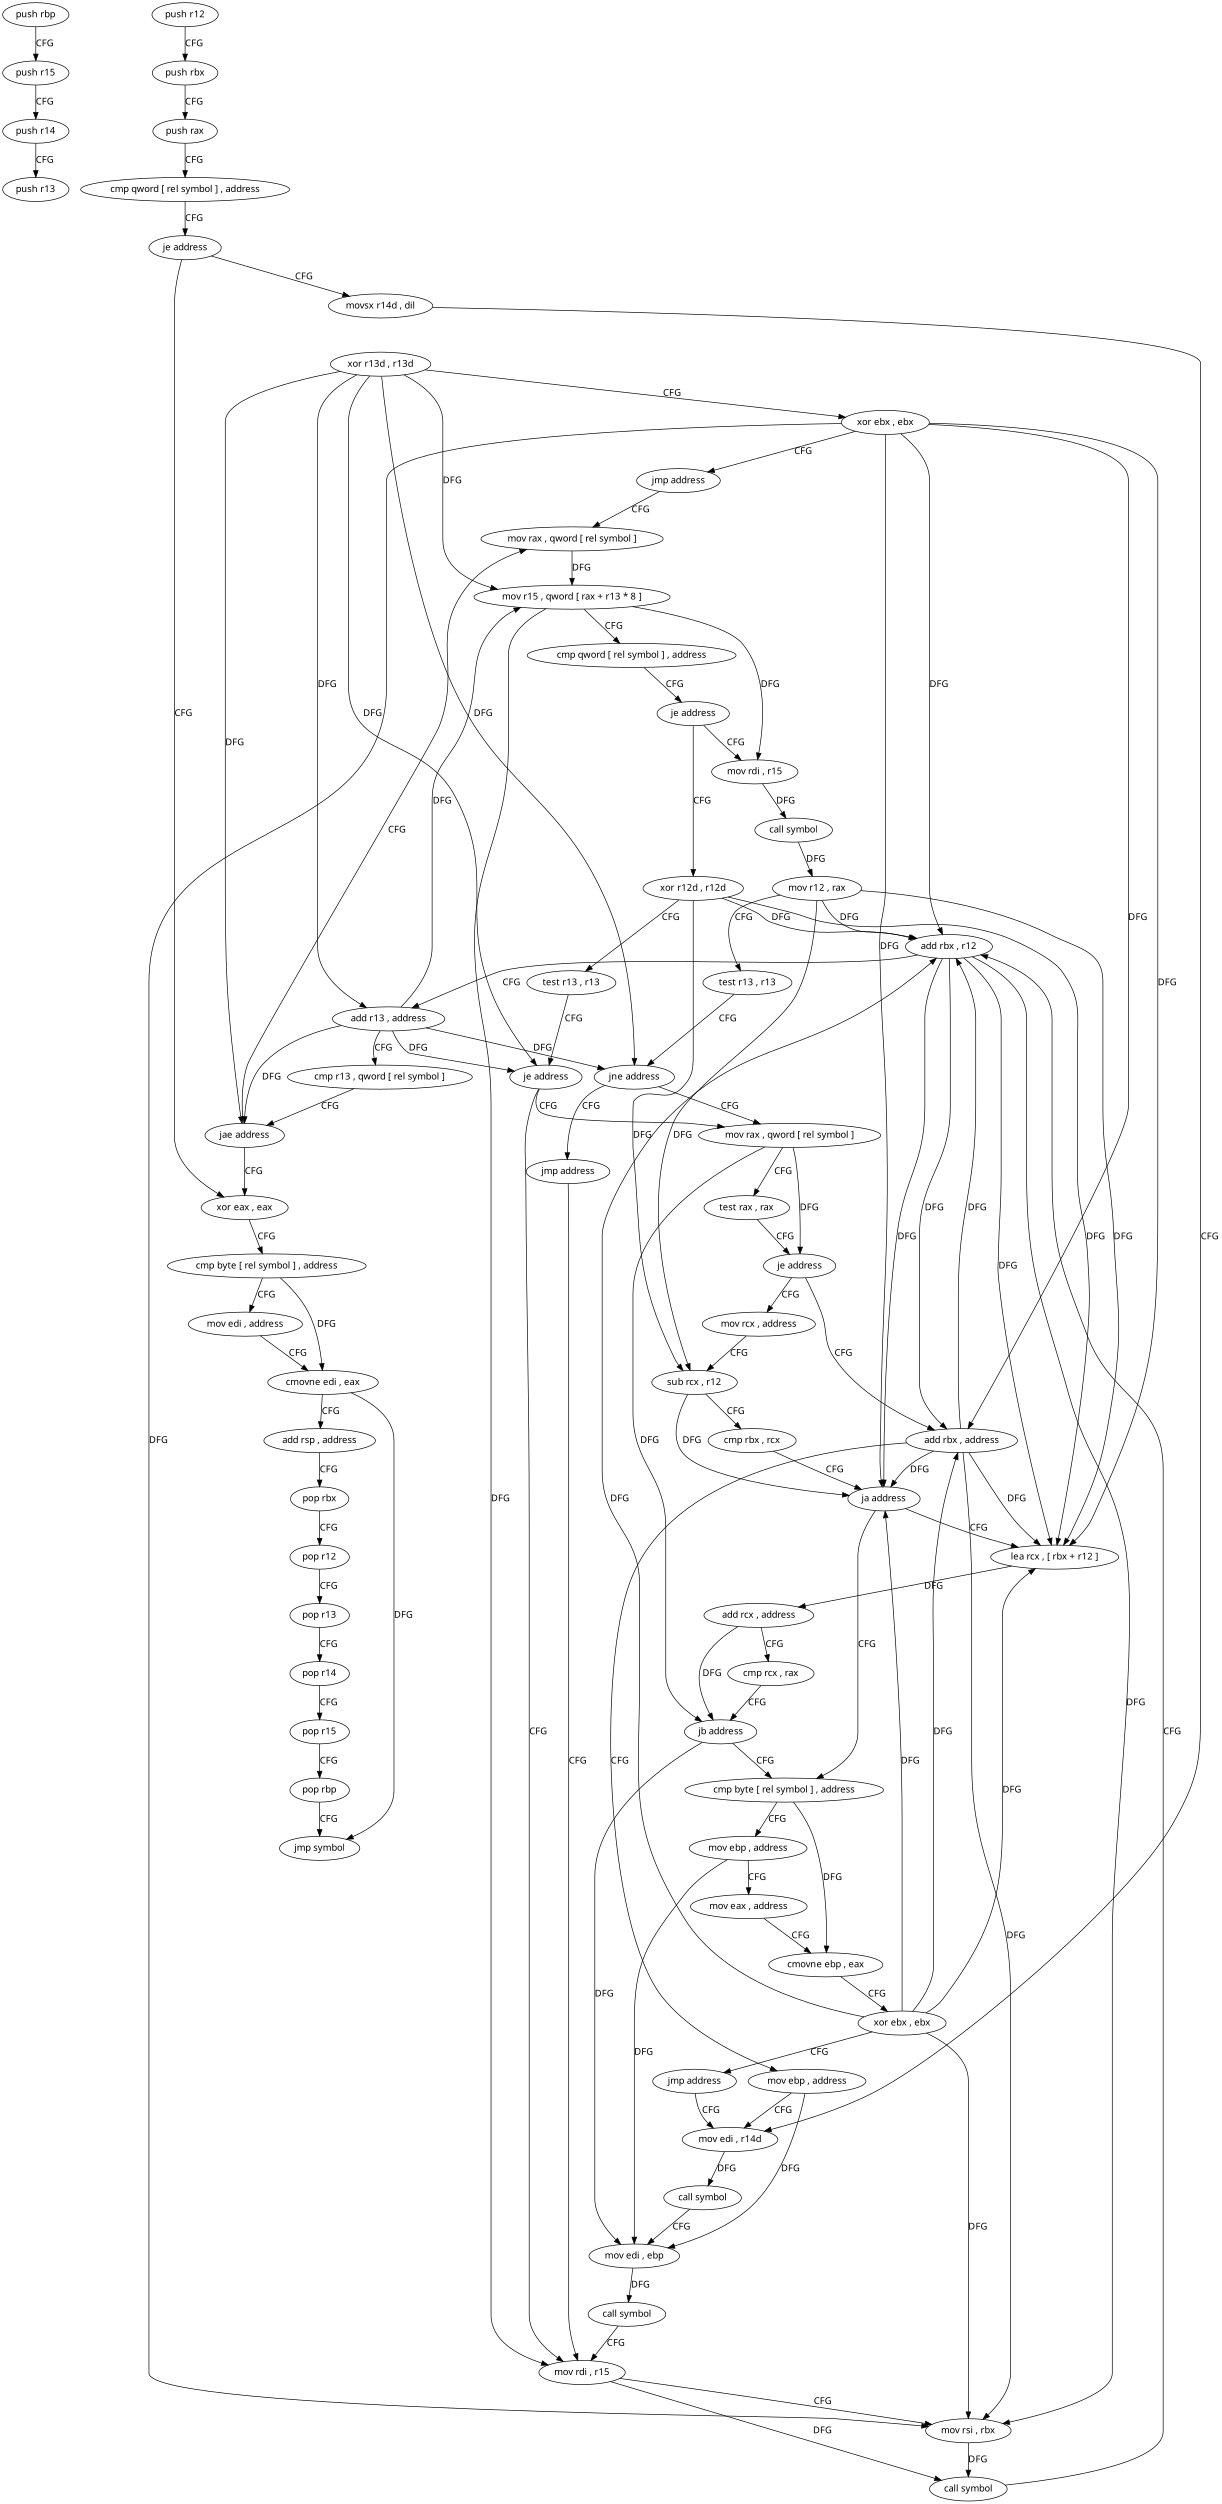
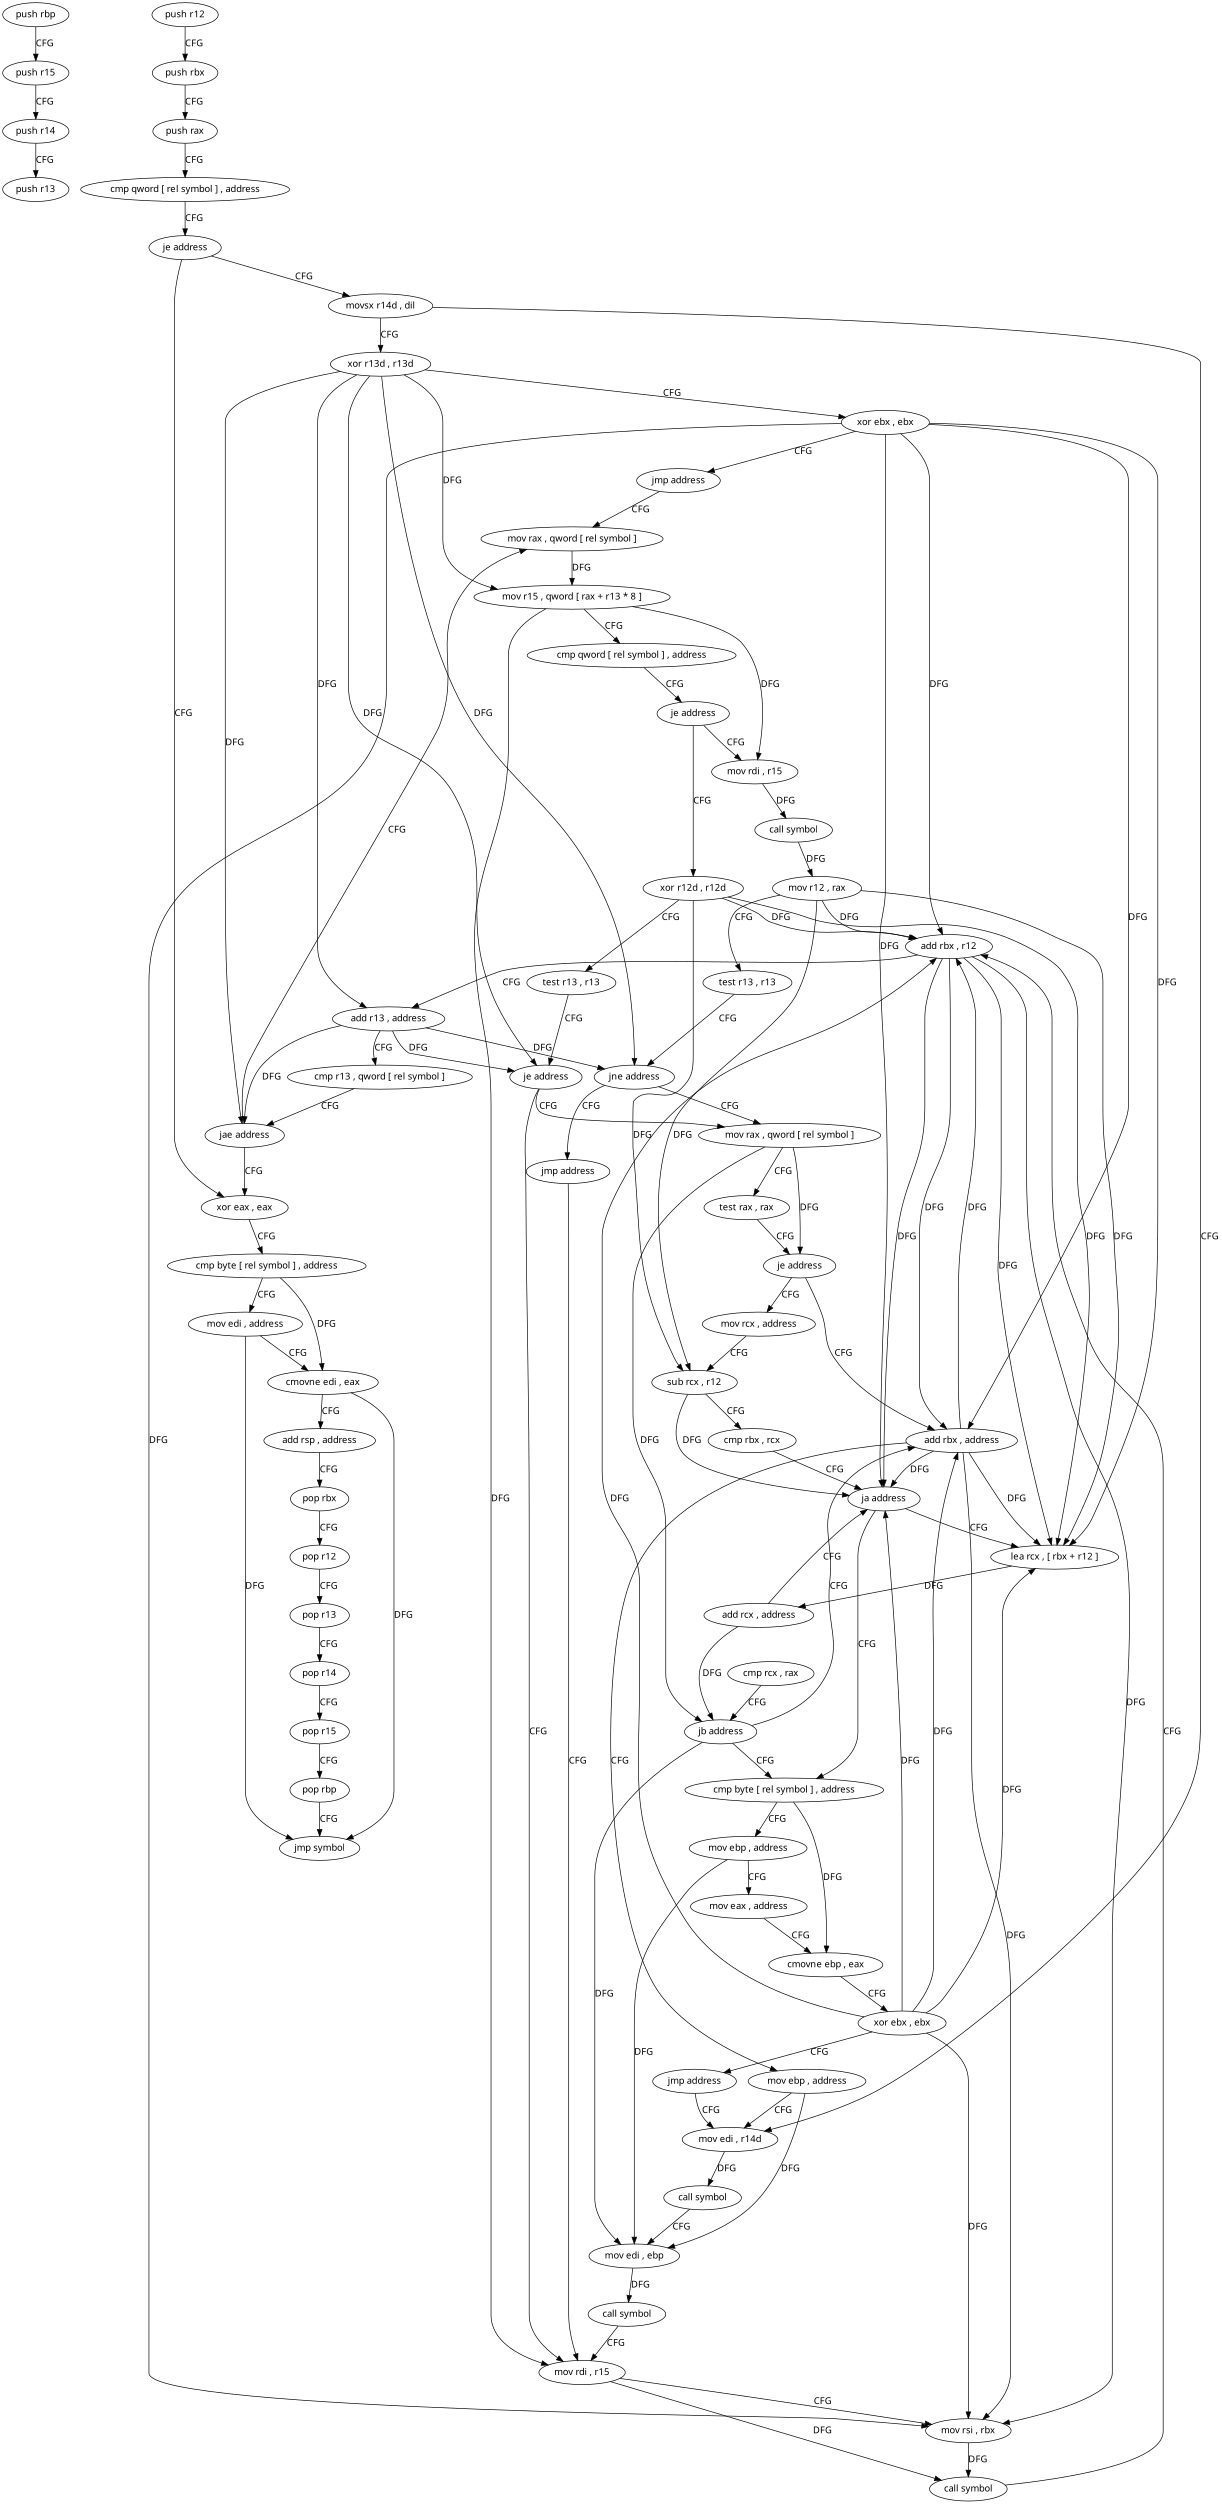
none -> (381, 332)
(432, 801) -> none
none -> (829, 1587)
none -> (245, 1596)
(764, 1641) -> (813, 1556)
